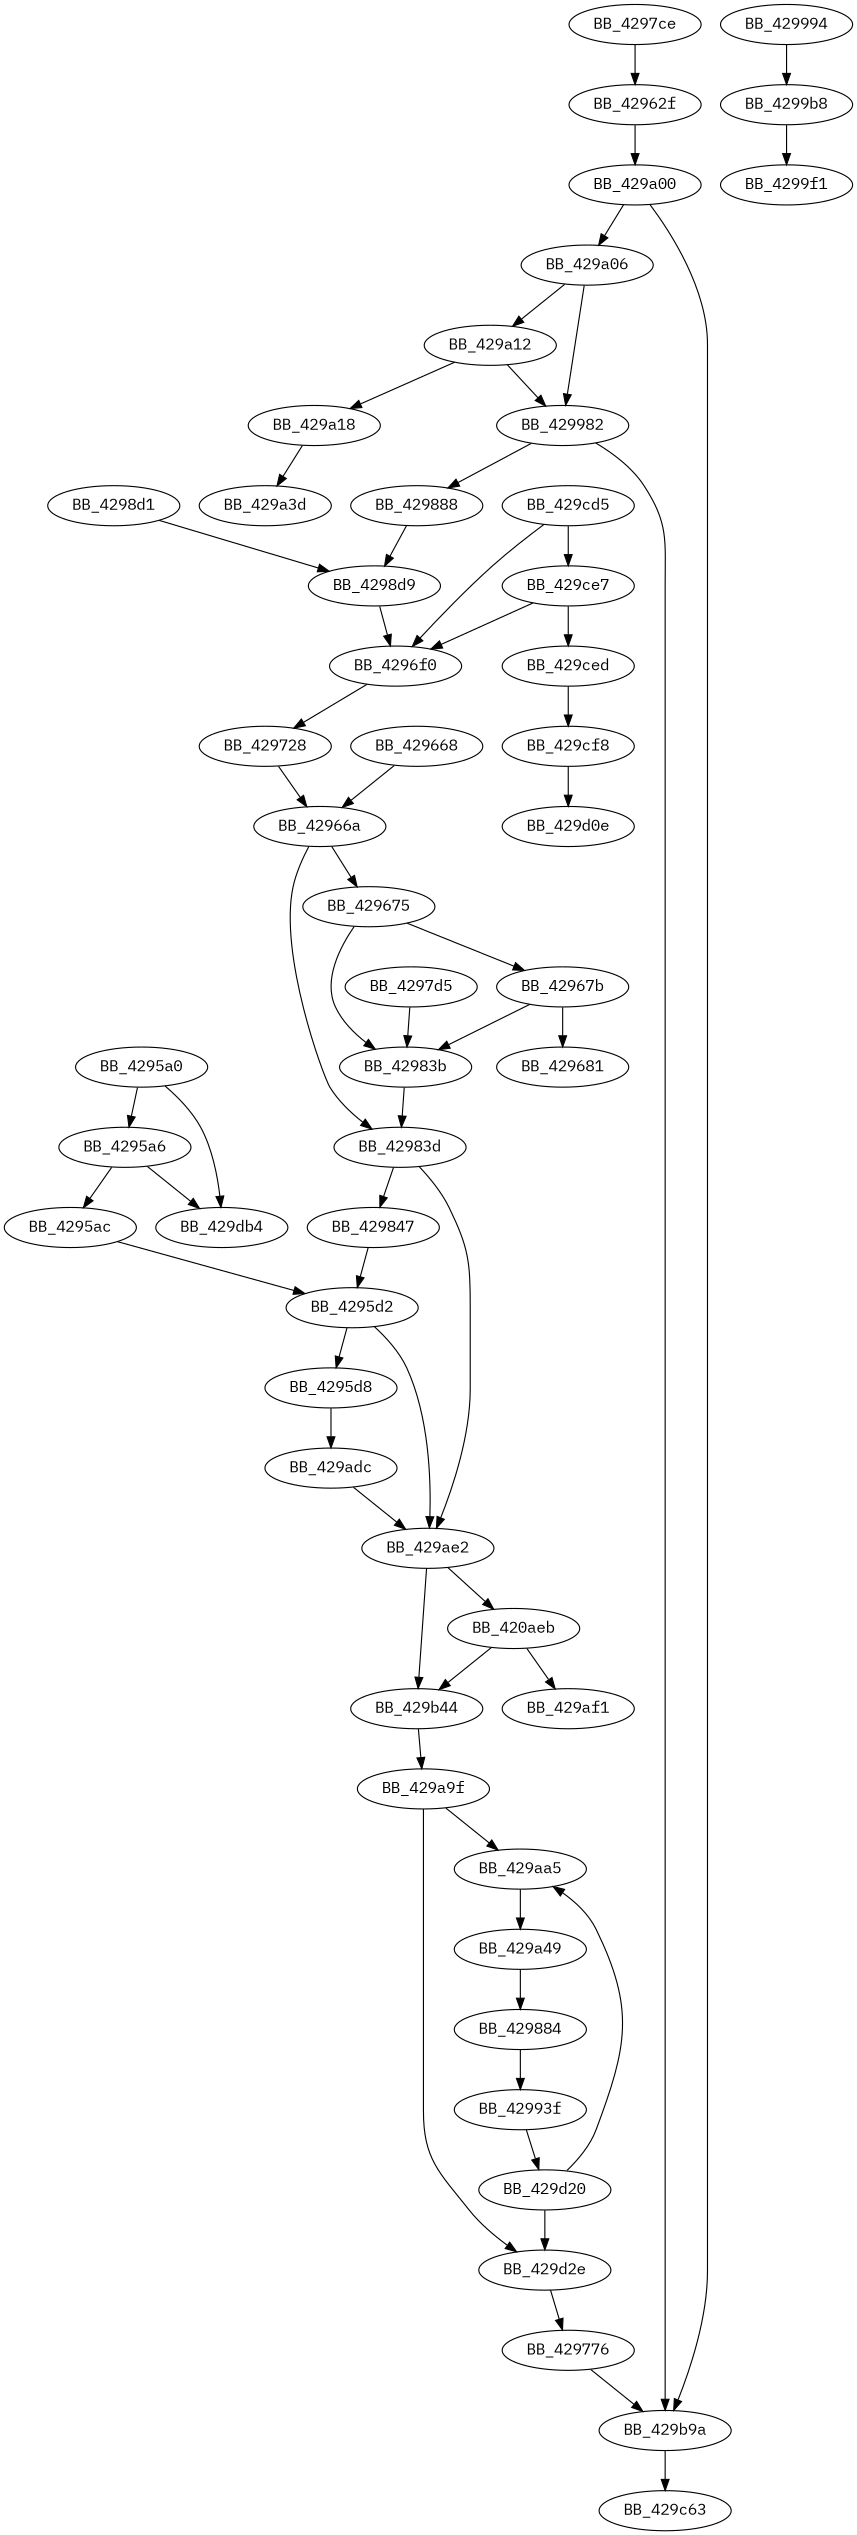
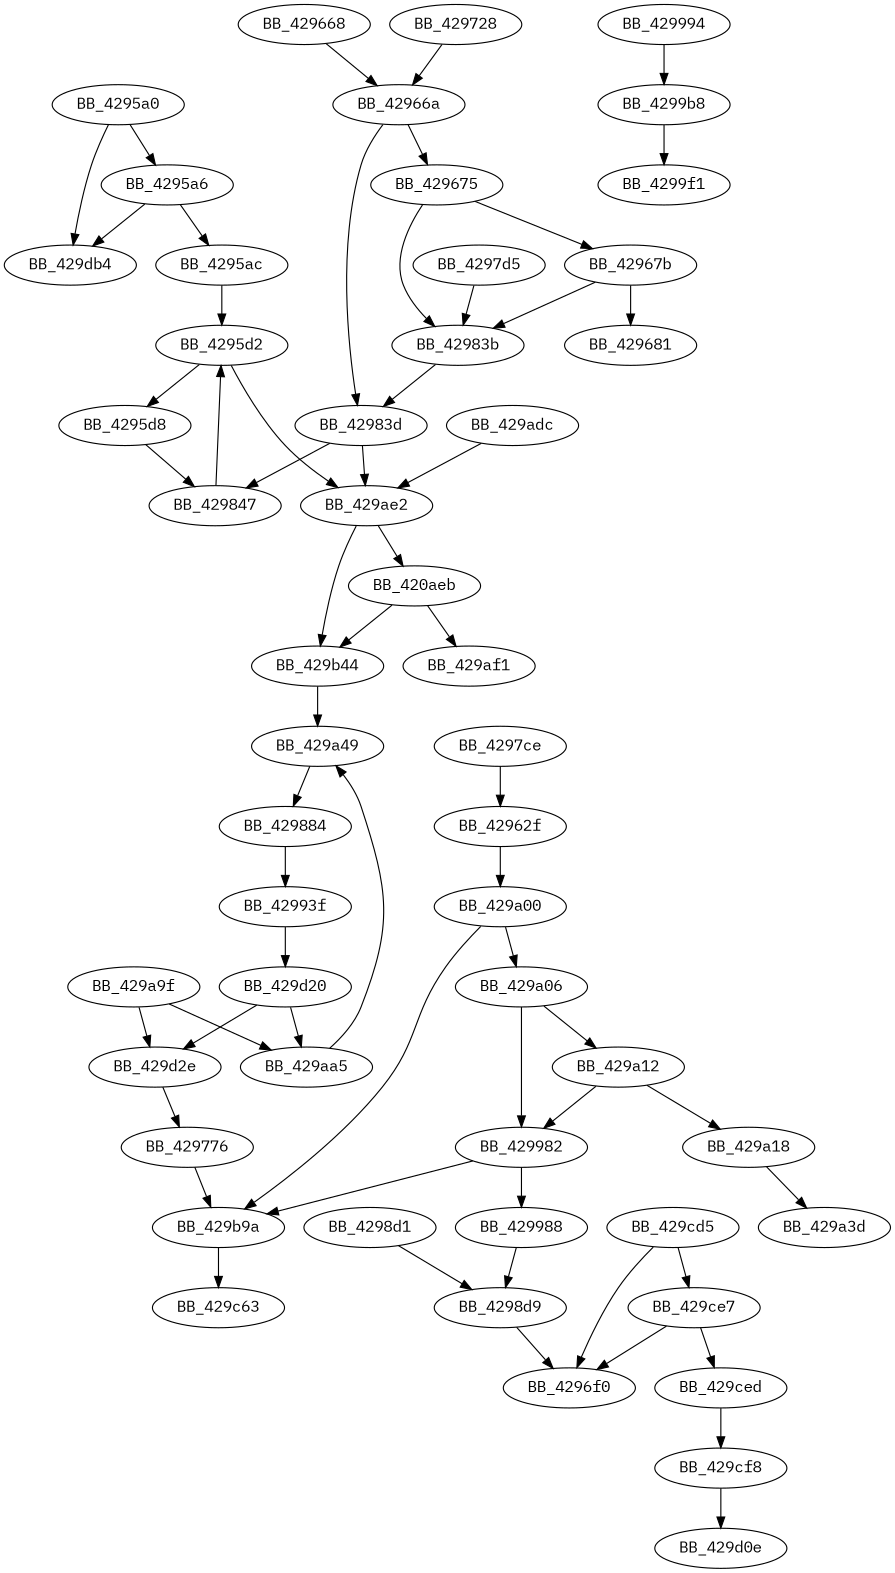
(417, 506) -> (521, 1228)
(335, 703) -> none
(331, 1423) -> (166, 462)
(420, 1743) -> (318, 701)
